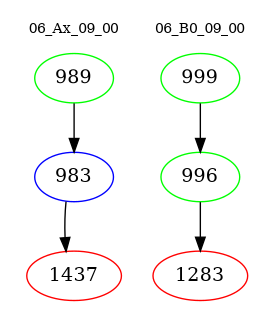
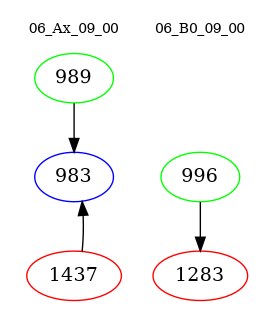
(200, 78) -> none
(65, 220) -> (83, 234)
